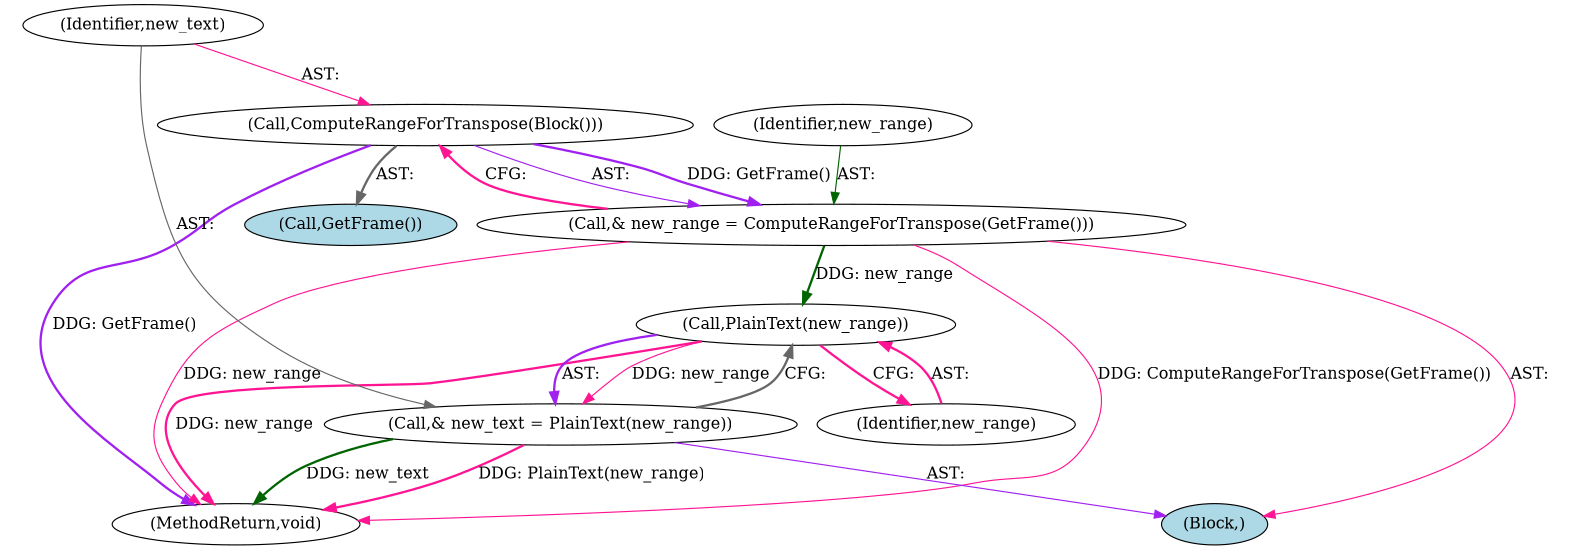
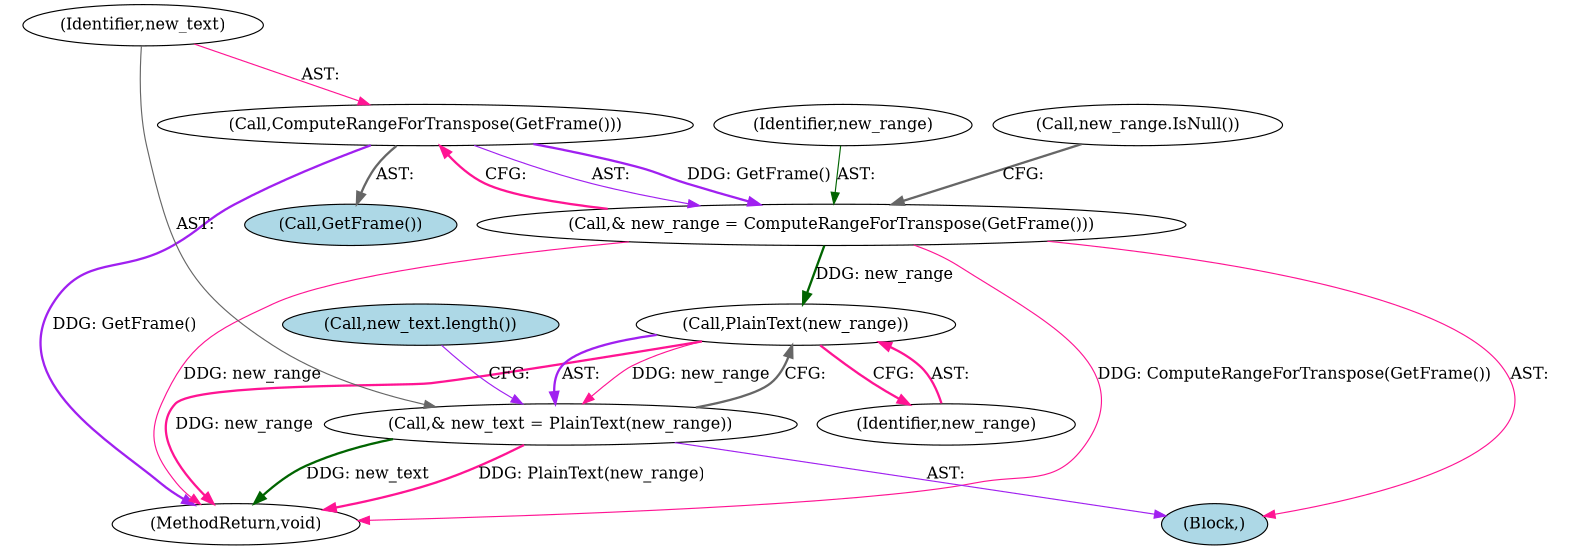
(425, 125) -> (425, 125)
none -> (1138, 125)
none -> (421, 325)
